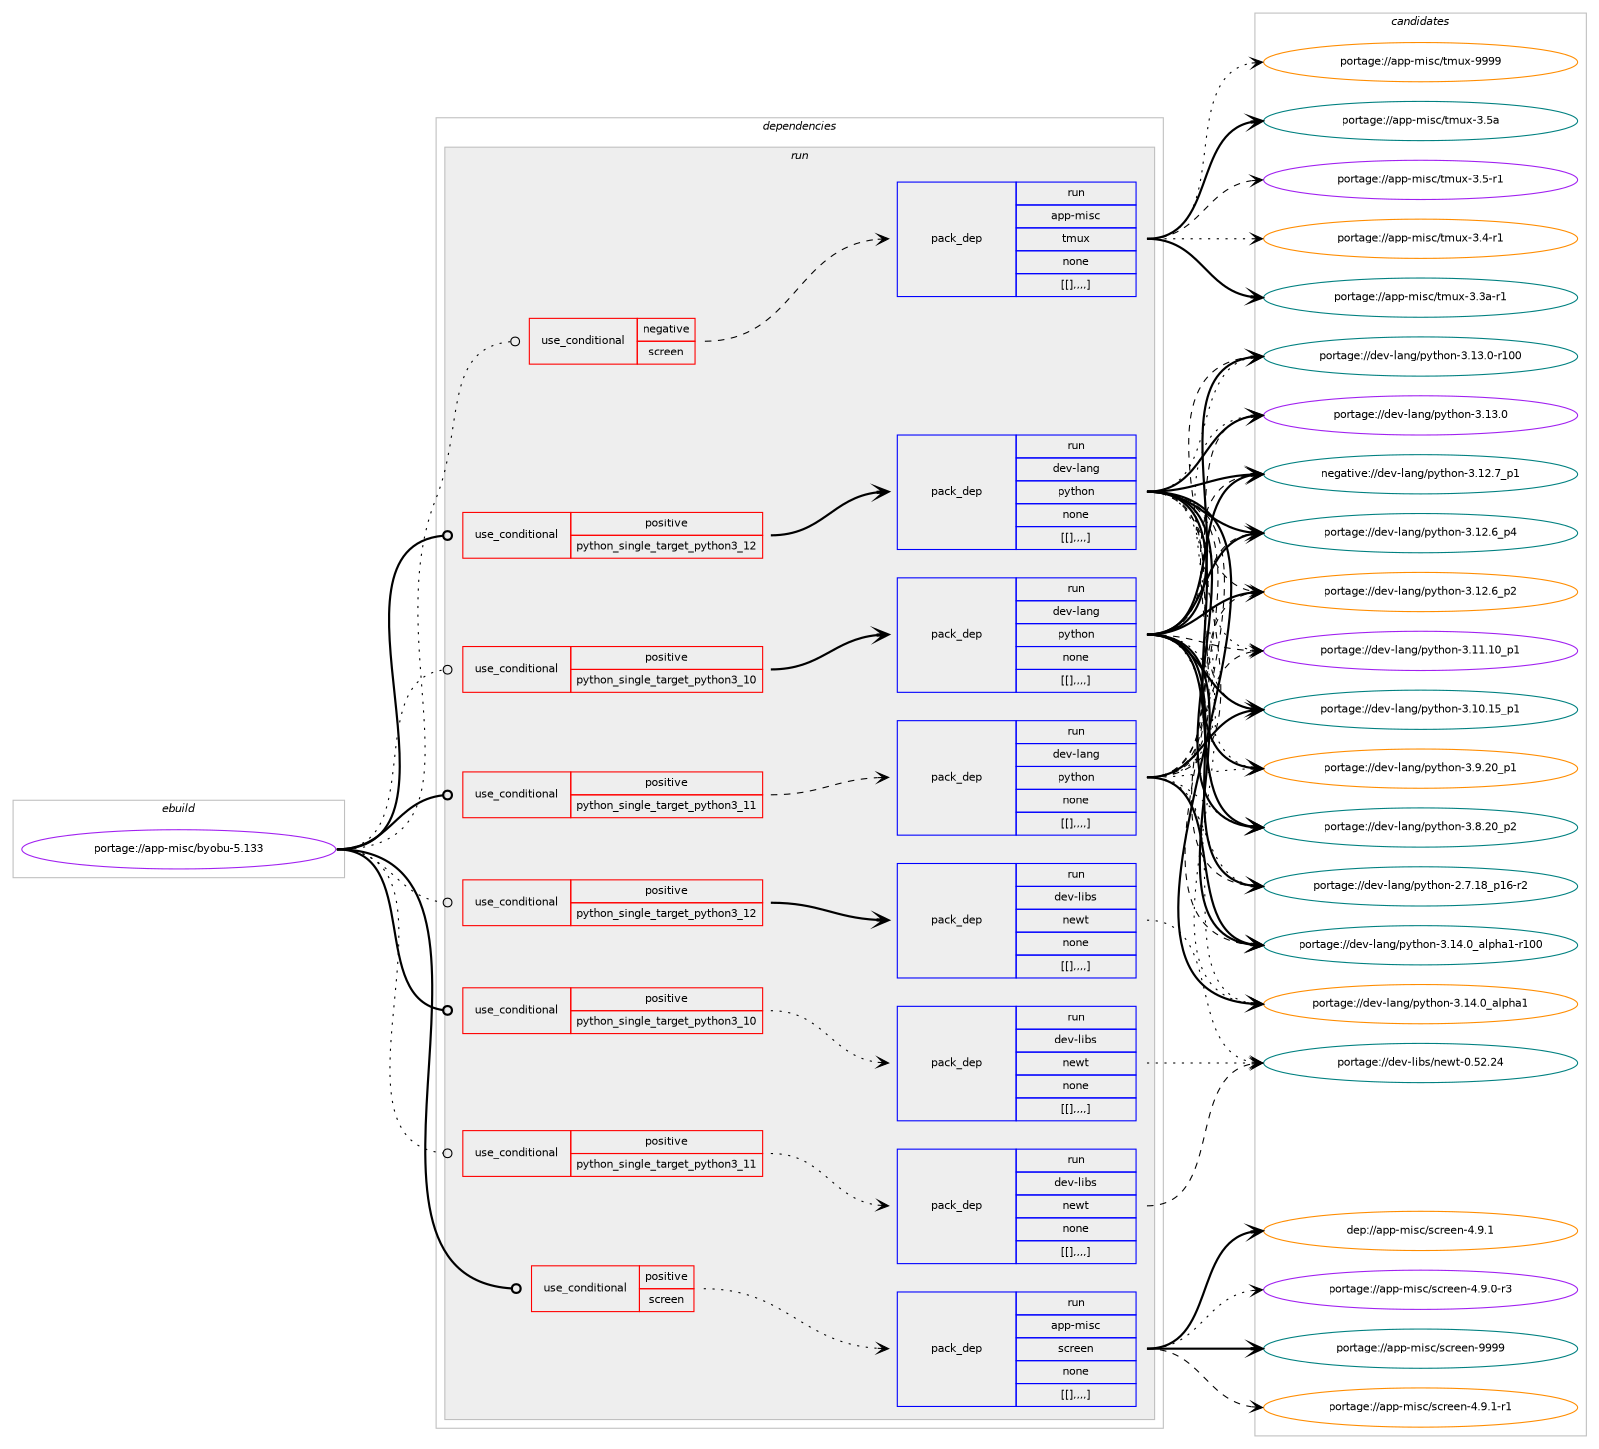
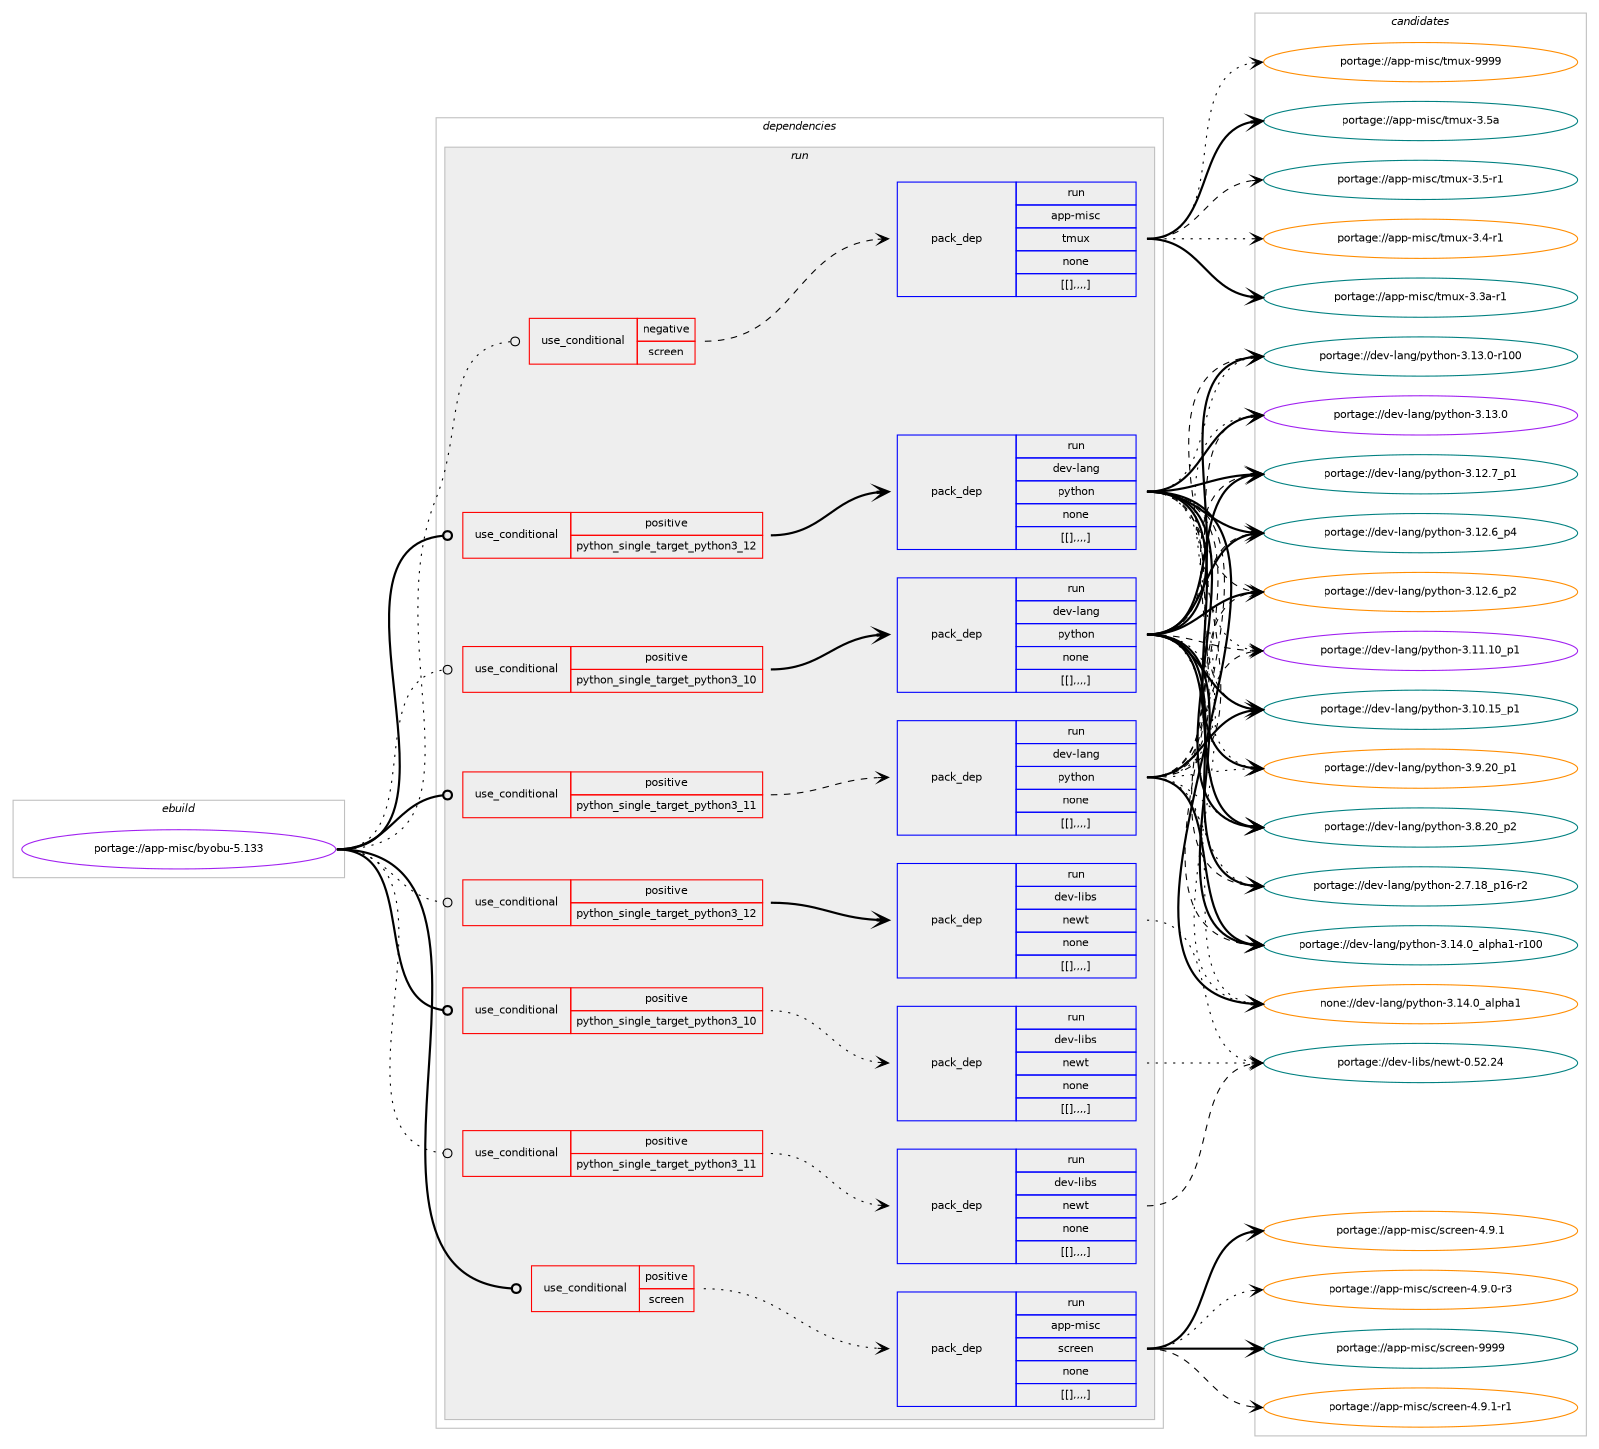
(1421, 180) -> (1421, 180)
(1421, 474) -> (1421, 474)
(1421, 1004) -> (1421, 1004)
(1421, 1231) -> (1421, 1231)
(1421, 1290) -> (1421, 1290)
